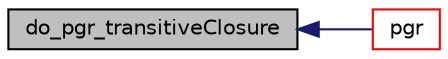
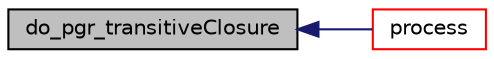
(406, 29) -> (429, 29)
